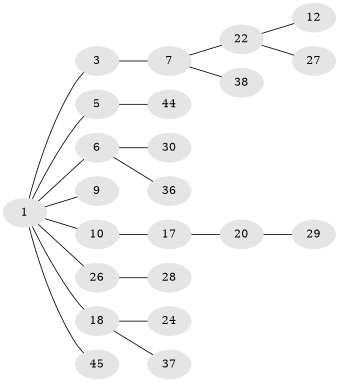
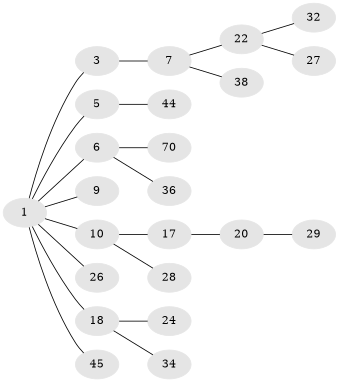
(314, 18) -> (314, 18)
(169, 148) -> (169, 148)
(133, 278) -> (133, 256)
(169, 364) -> (169, 364)
